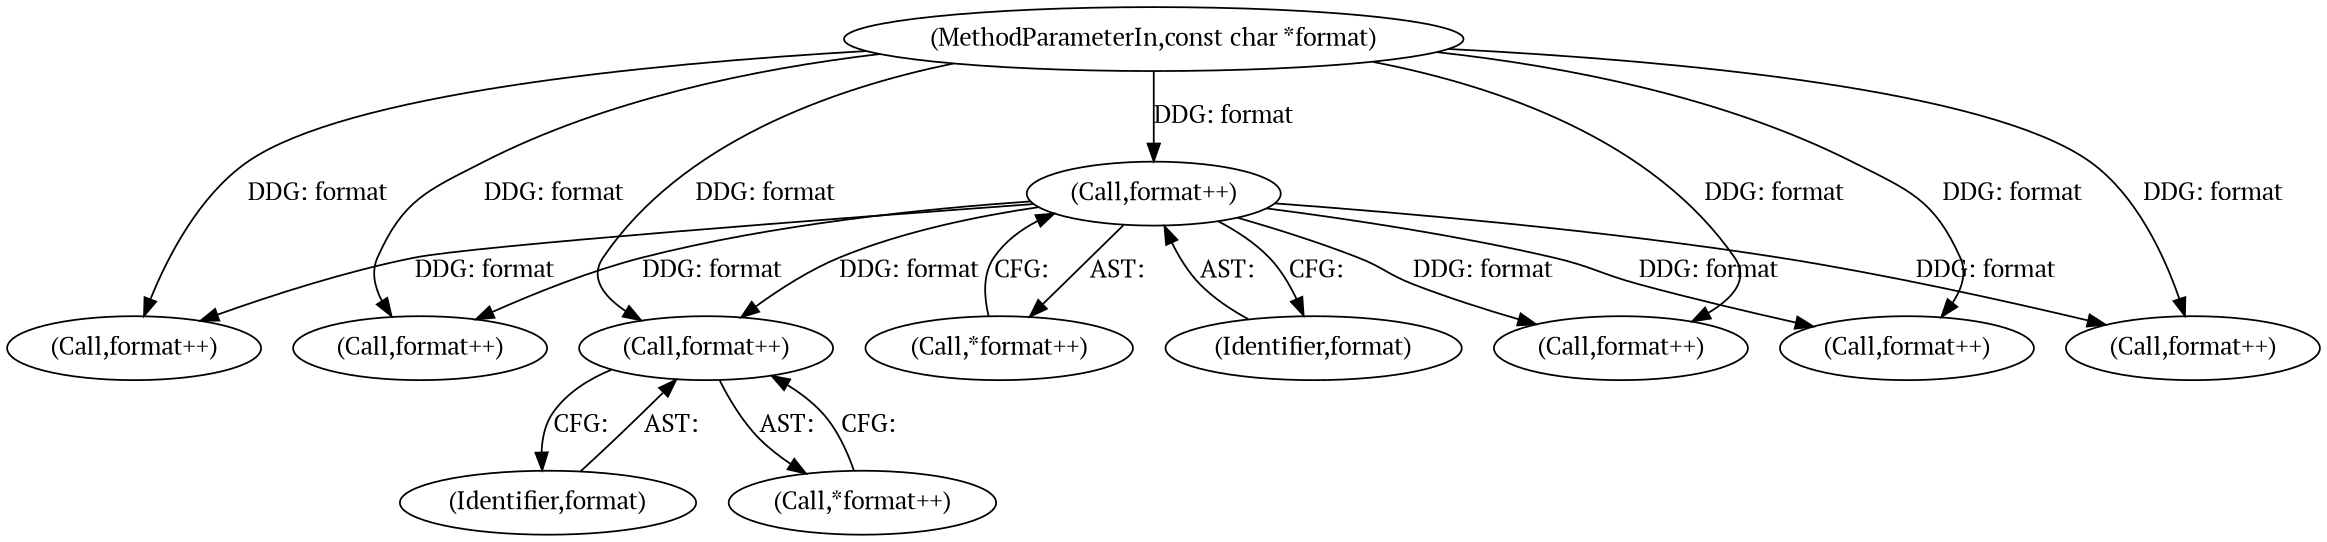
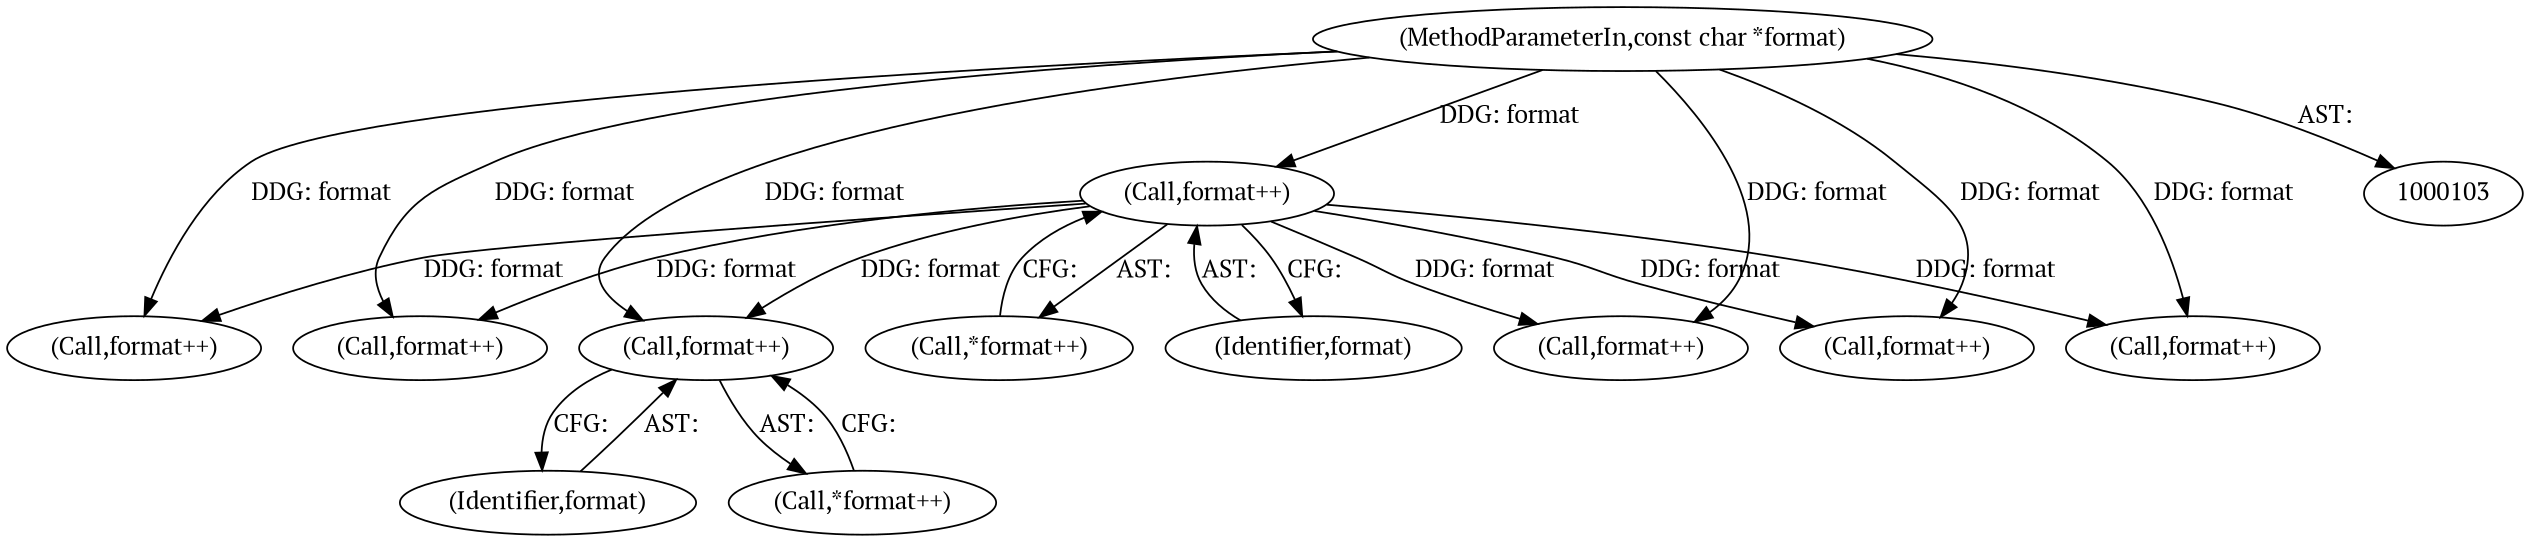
none -> (2443, 194)
